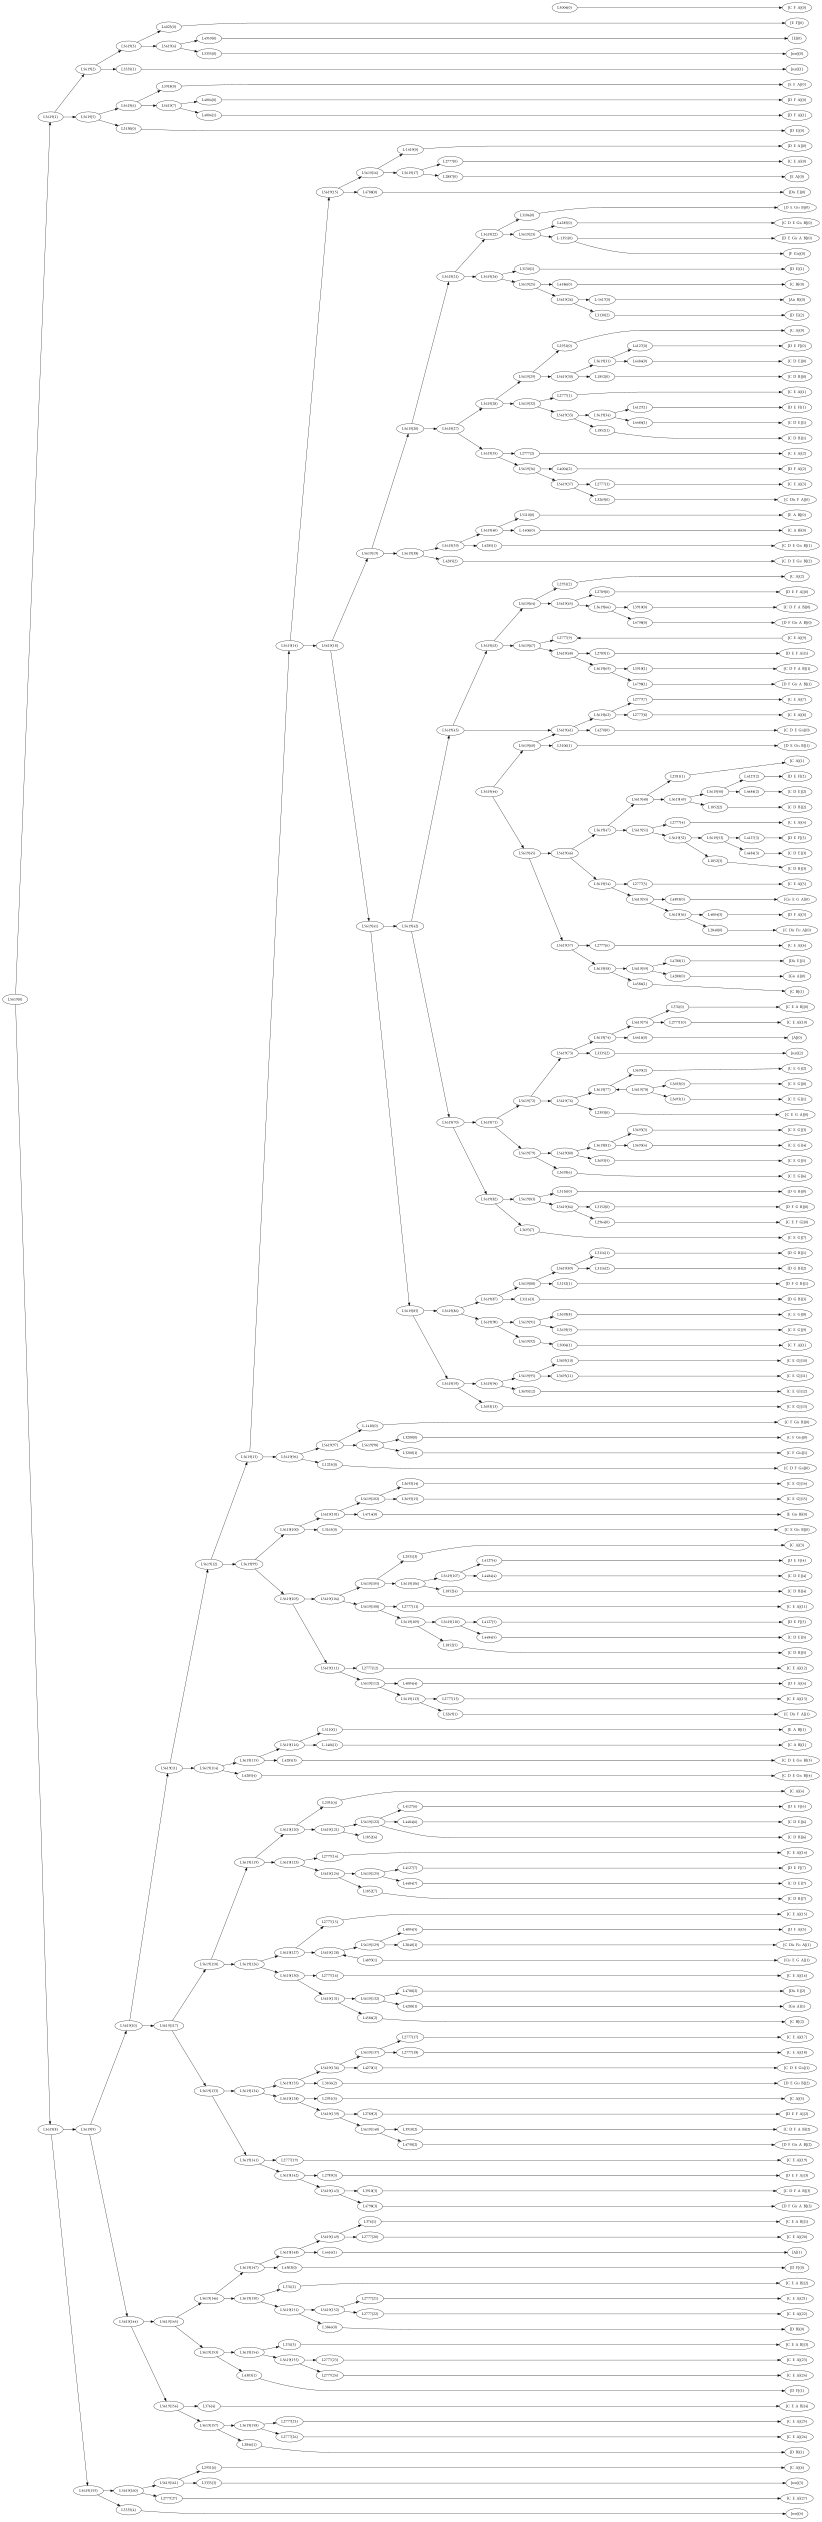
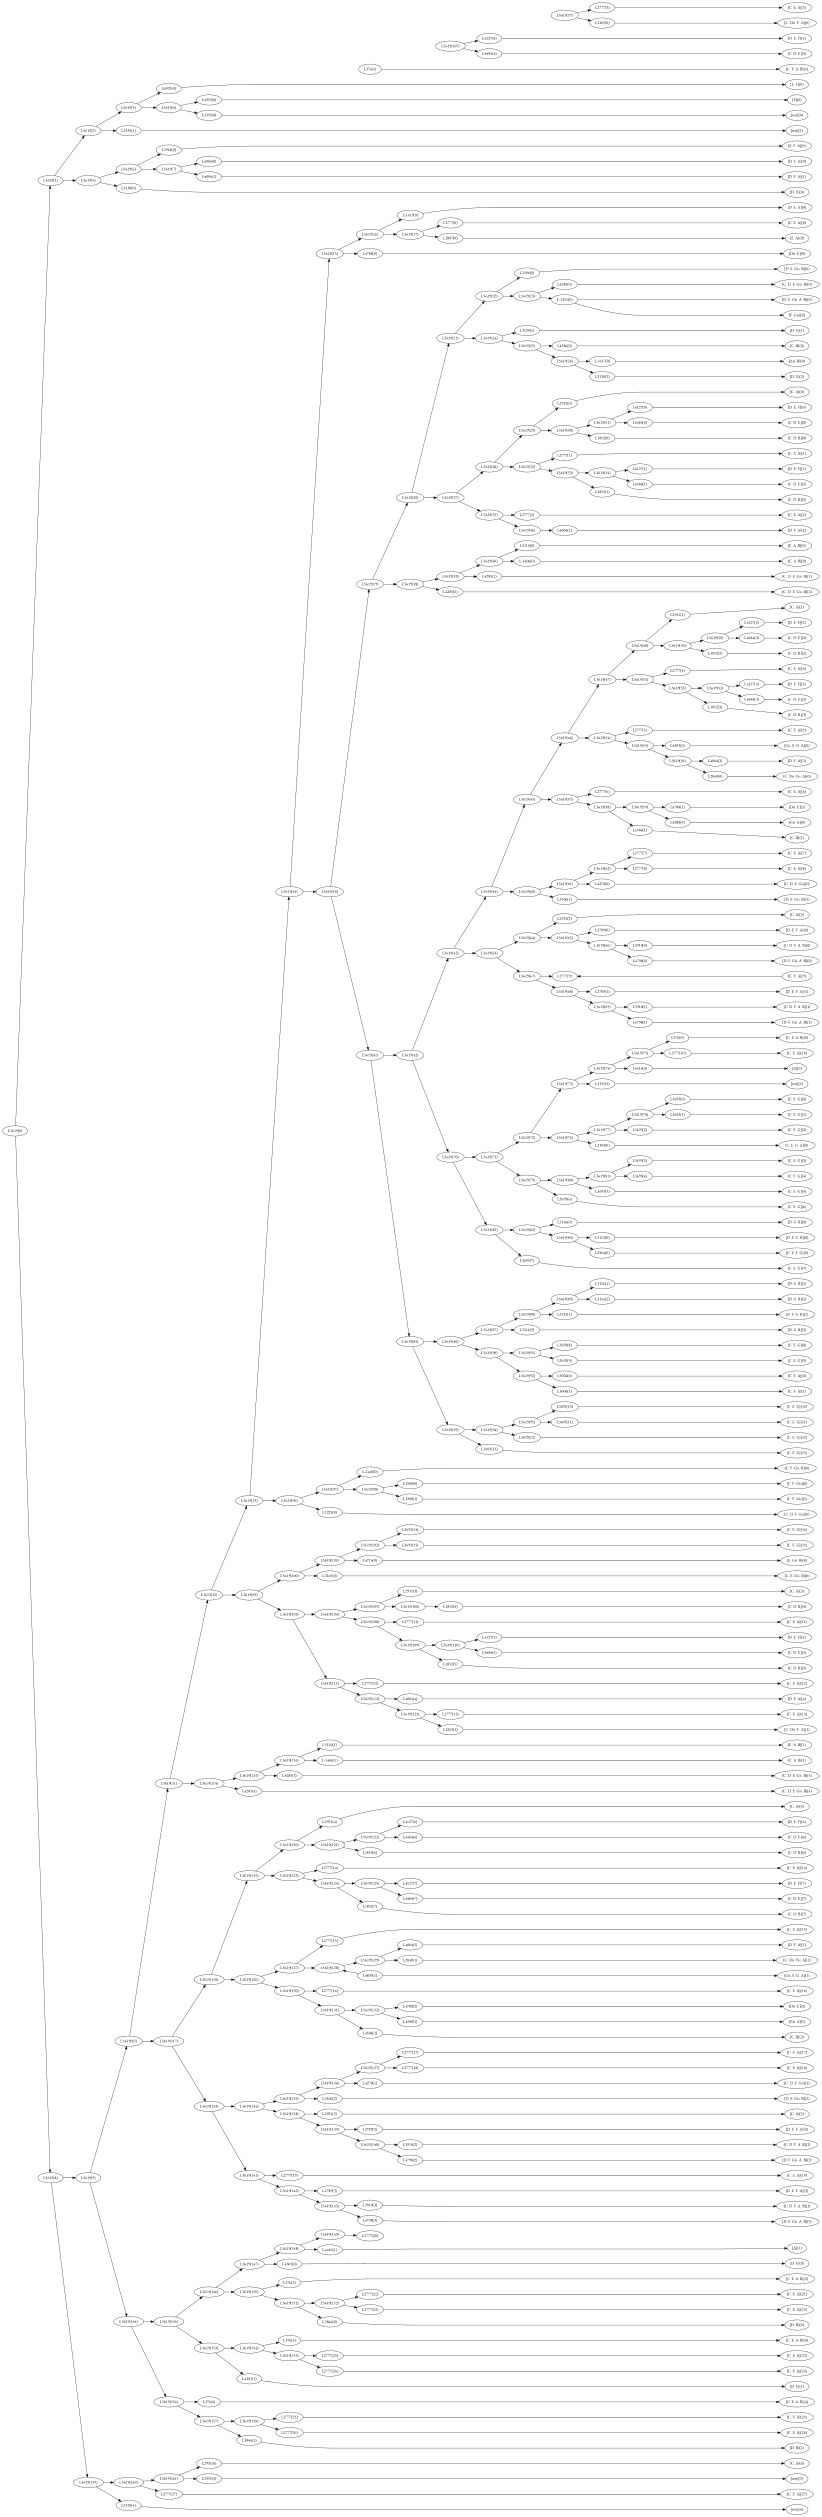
(544, 476) -> none
(506, 730) -> (469, 924)
(623, 1090) -> (620, 1123)
none -> (545, 1376)
(429, 1580) -> none
(579, 1837) -> (581, 1853)
(349, 2230) -> none
(797, 2237) -> none
